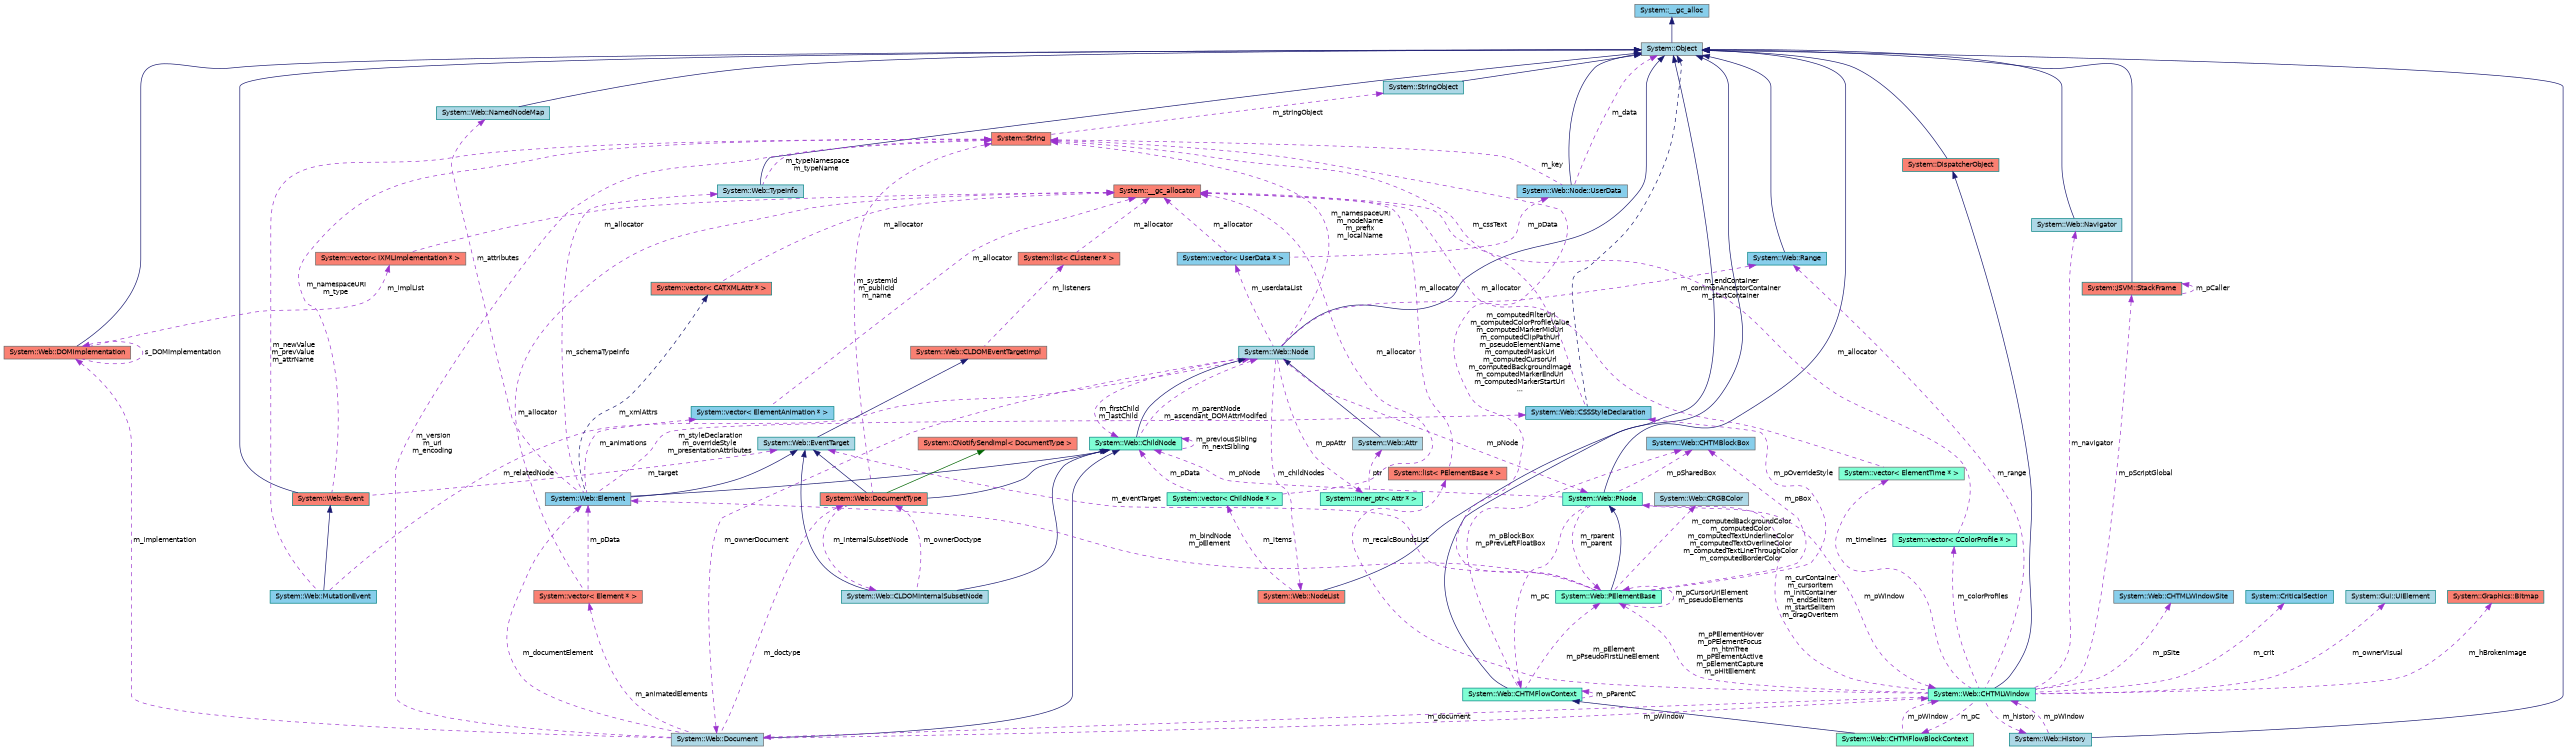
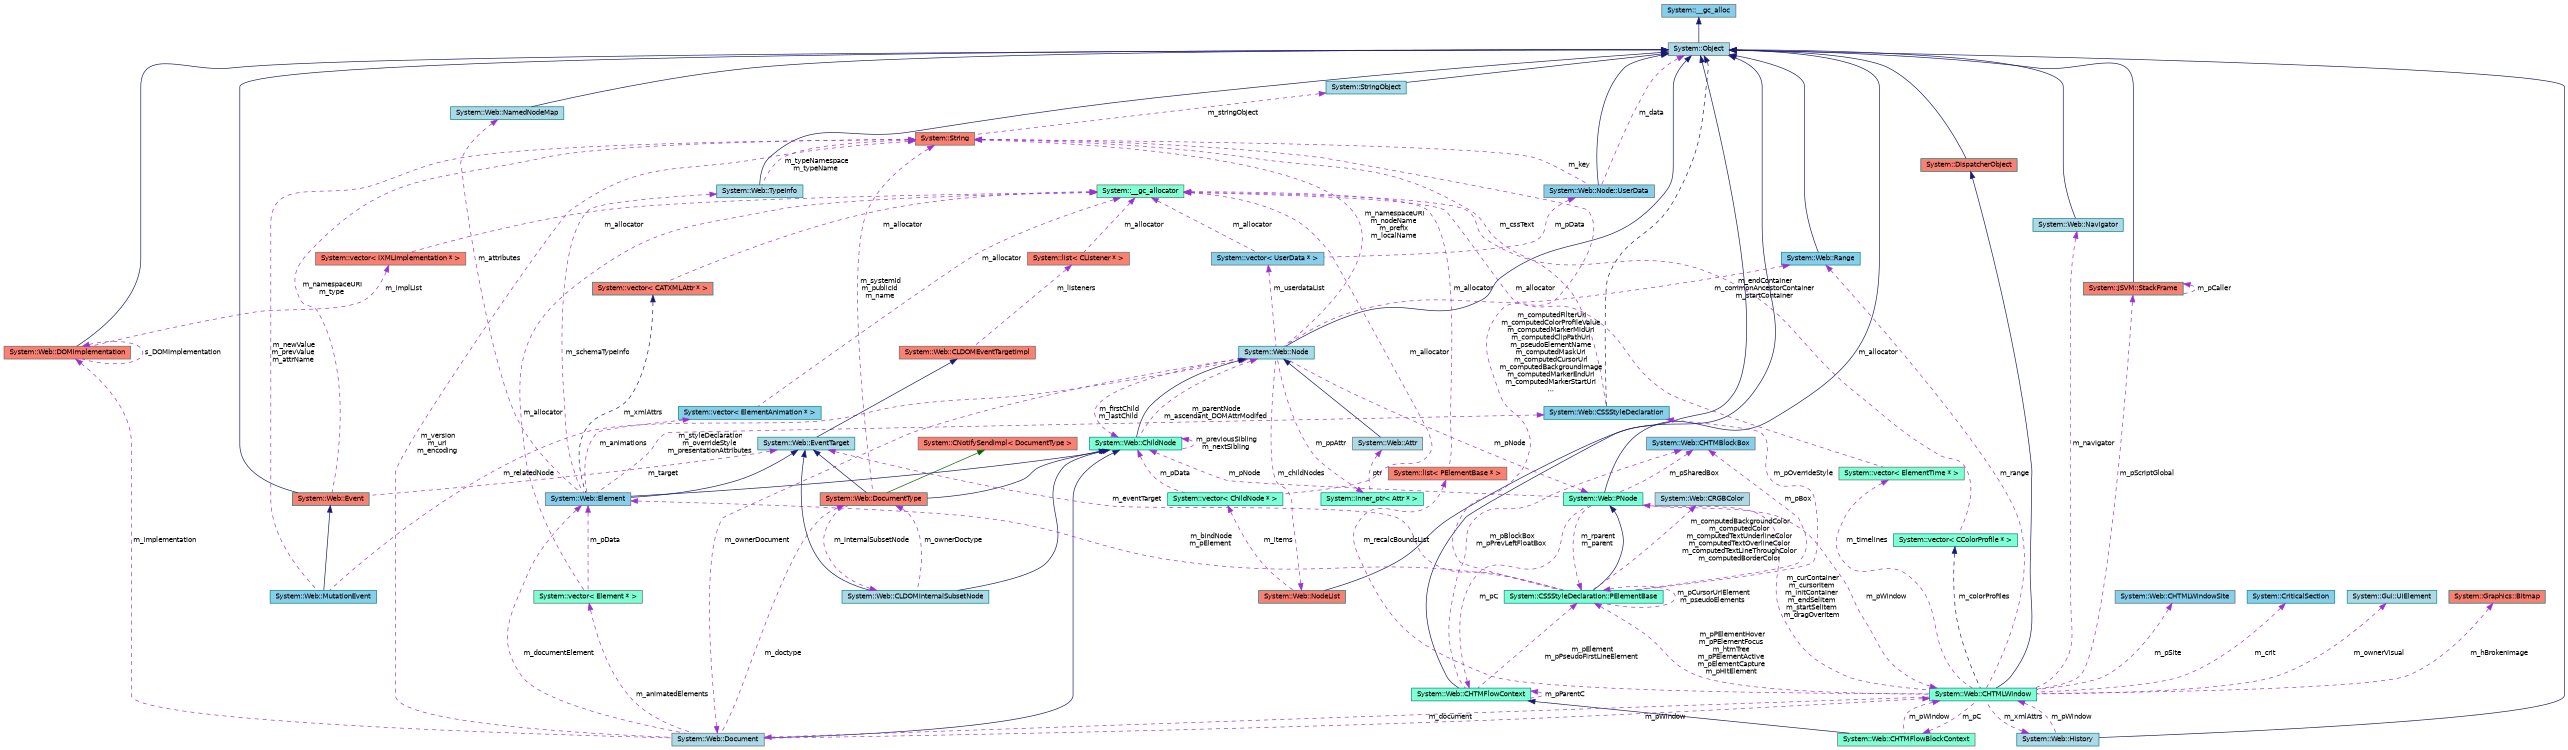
(1157, 191) -> (1140, 191)
(588, 597) -> (588, 597)
(1609, 597) -> (1584, 597)
(1956, 623) -> (1958, 623)
(2018, 717) -> (2023, 717)
